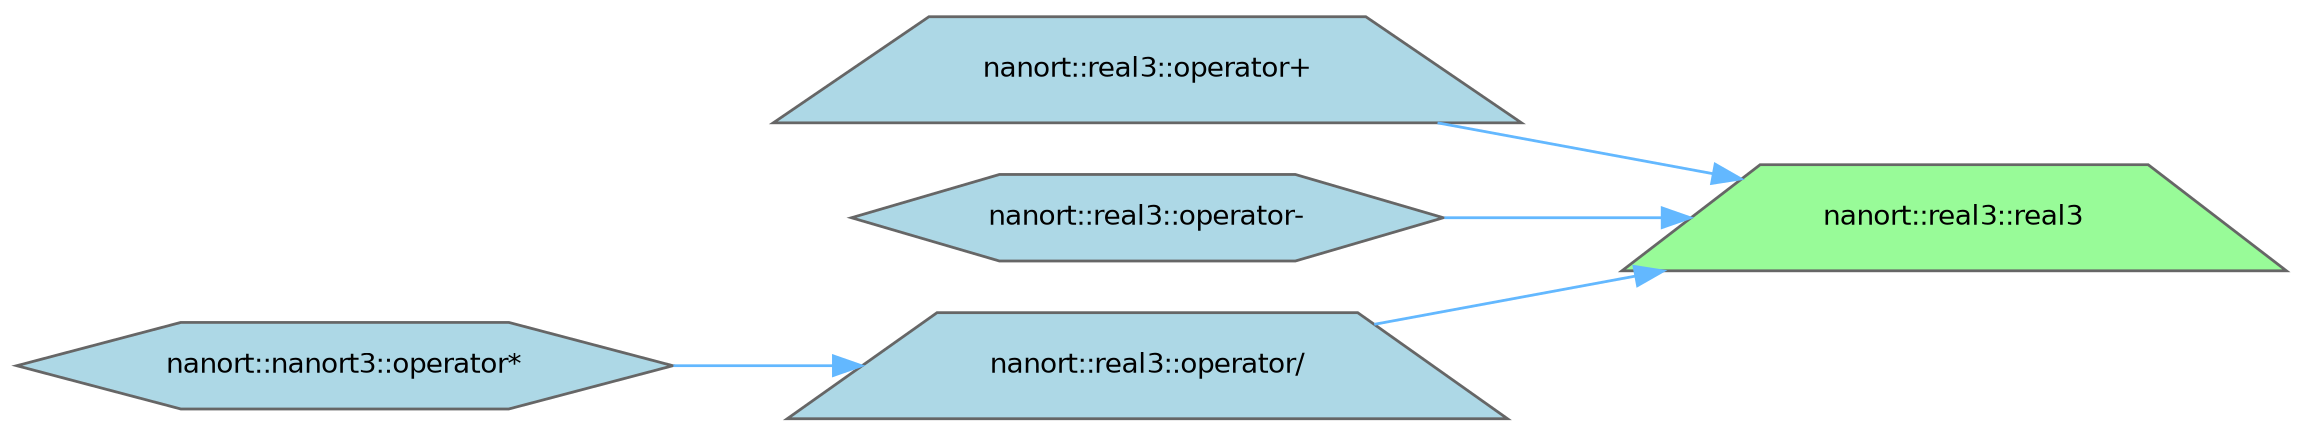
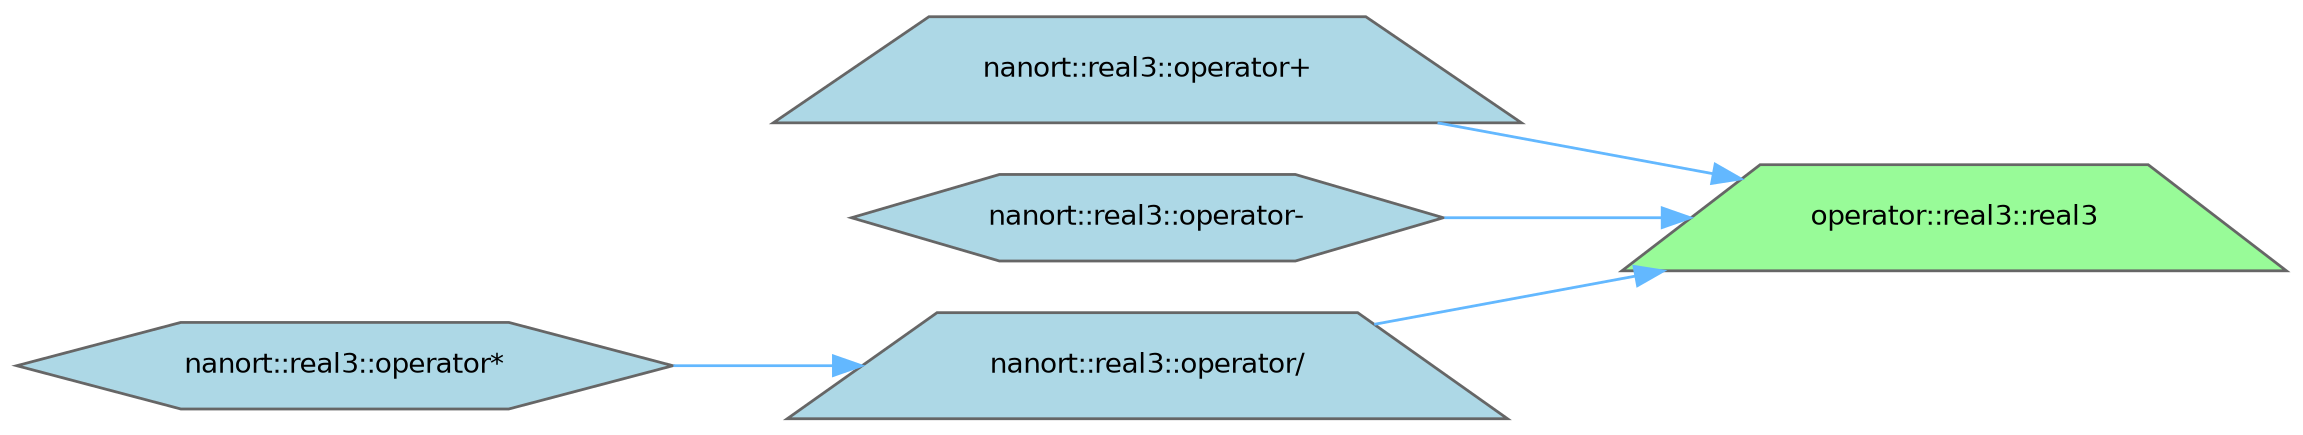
(1954, 218) -> (1954, 218)
(345, 366) -> (345, 366)
